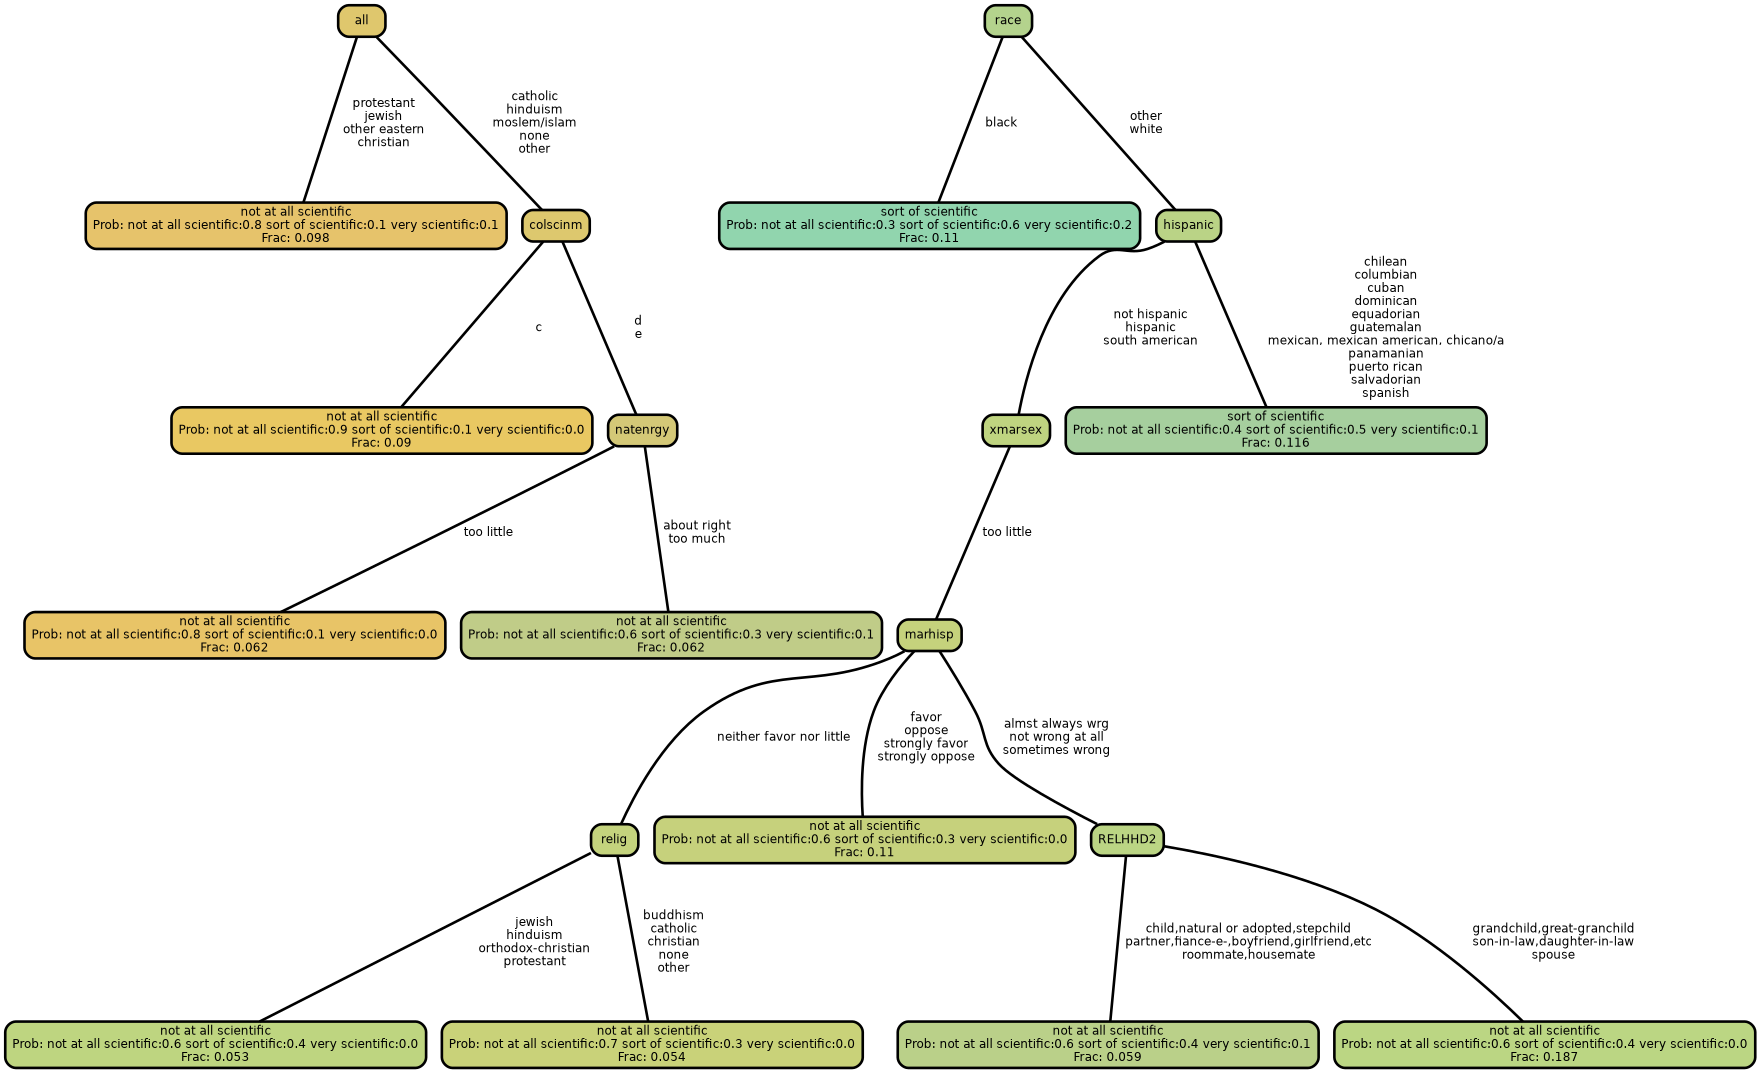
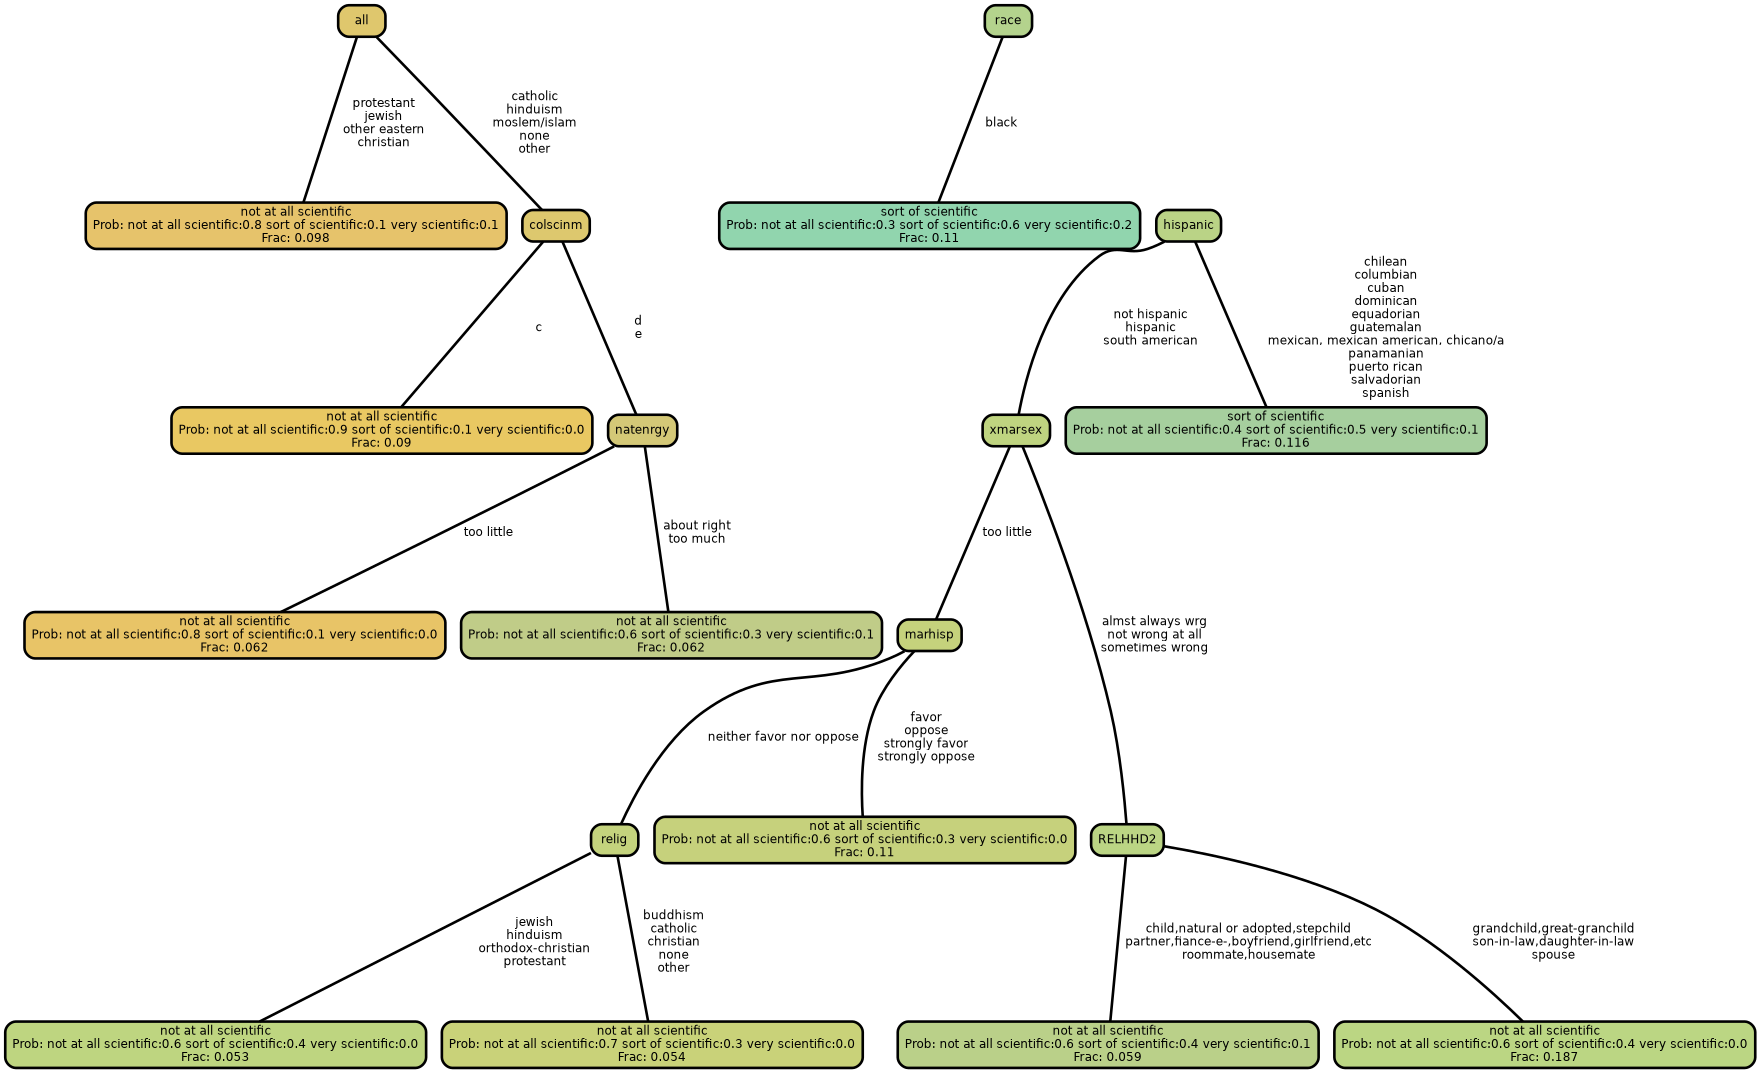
(1099, 123) -> none
(782, 738) -> (782, 738)
(995, 759) -> (1089, 631)
